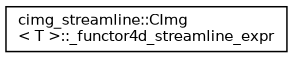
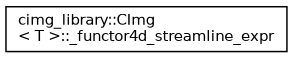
(146, 29) -> (146, 29)
